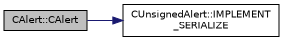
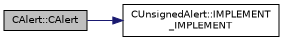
(201, 20) -> (201, 20)
